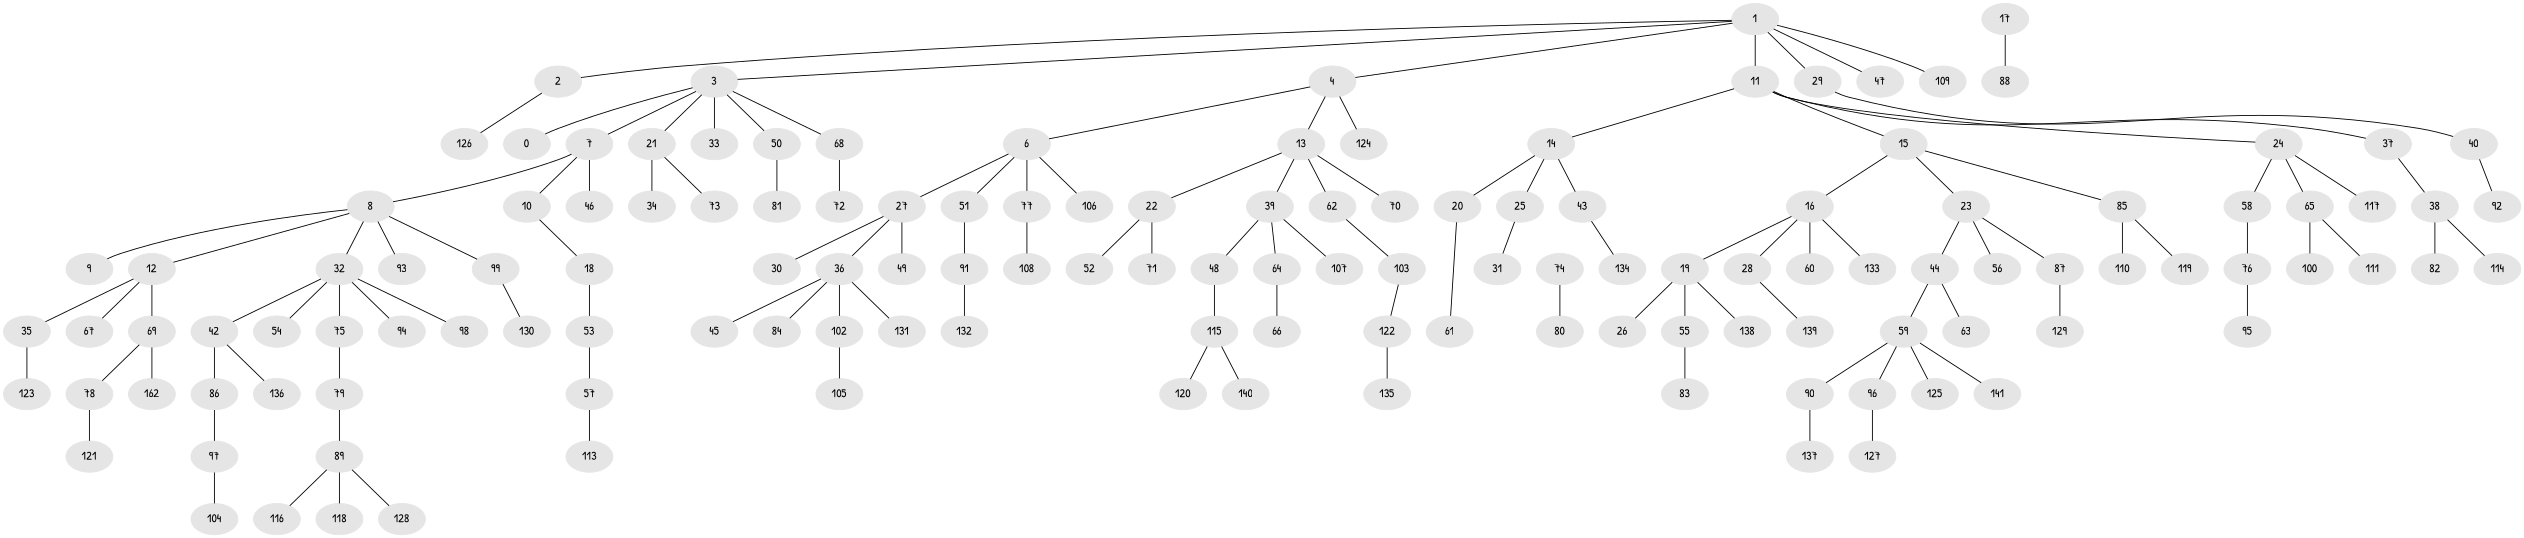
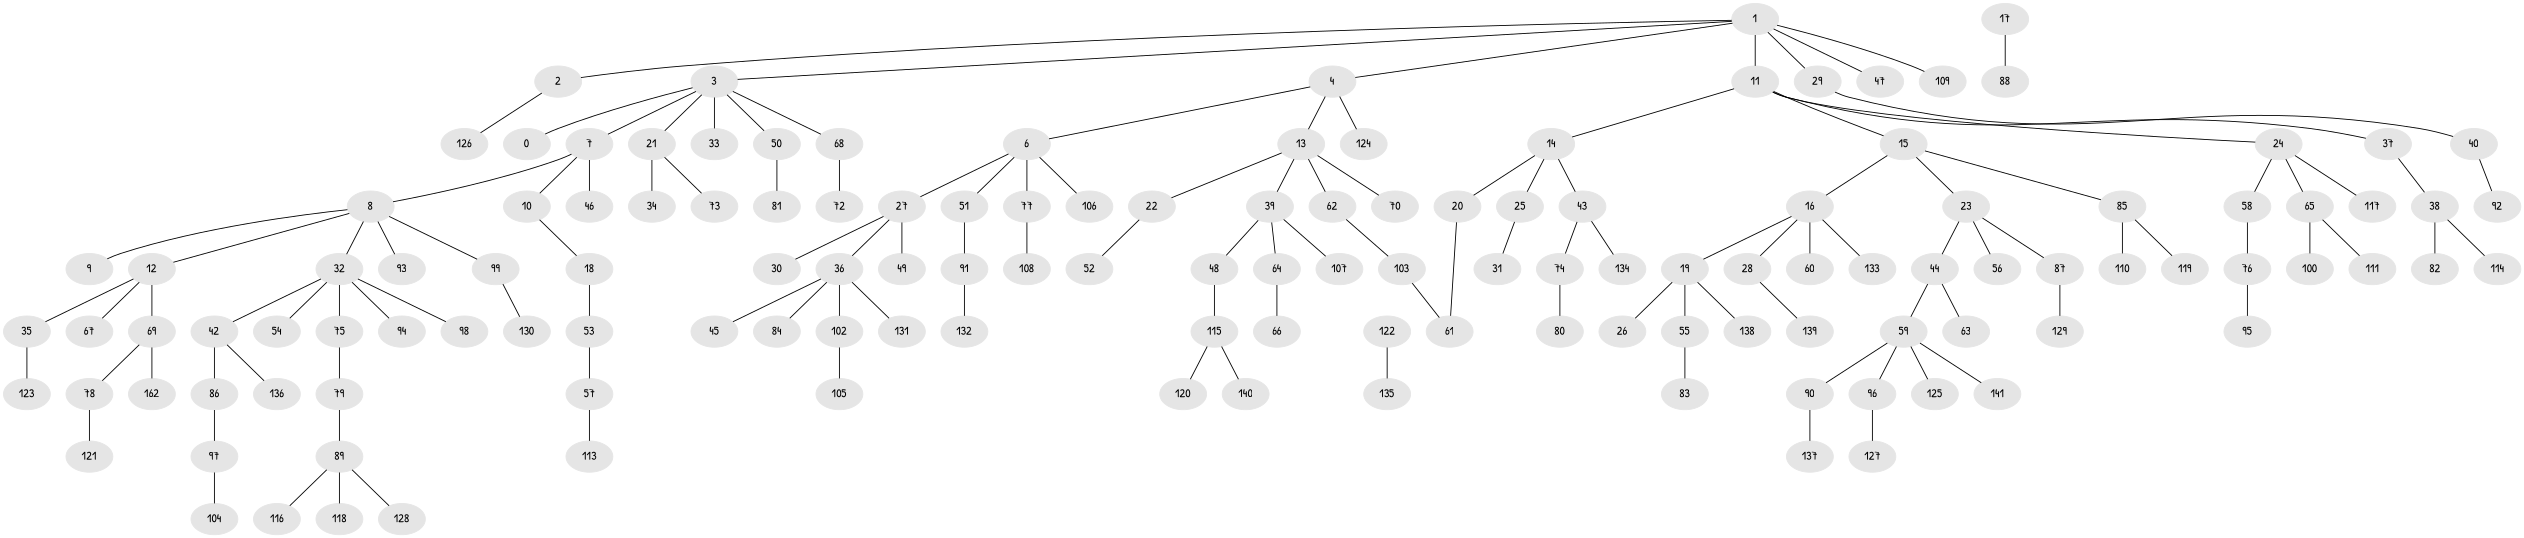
none -> (1571, 238)
(1152, 269) -> none
(1395, 300) -> (1426, 300)
